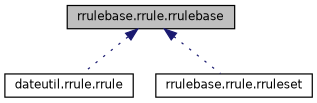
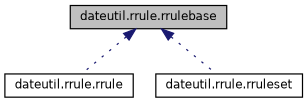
(151, 17) -> (148, 17)
(234, 86) -> (229, 86)
